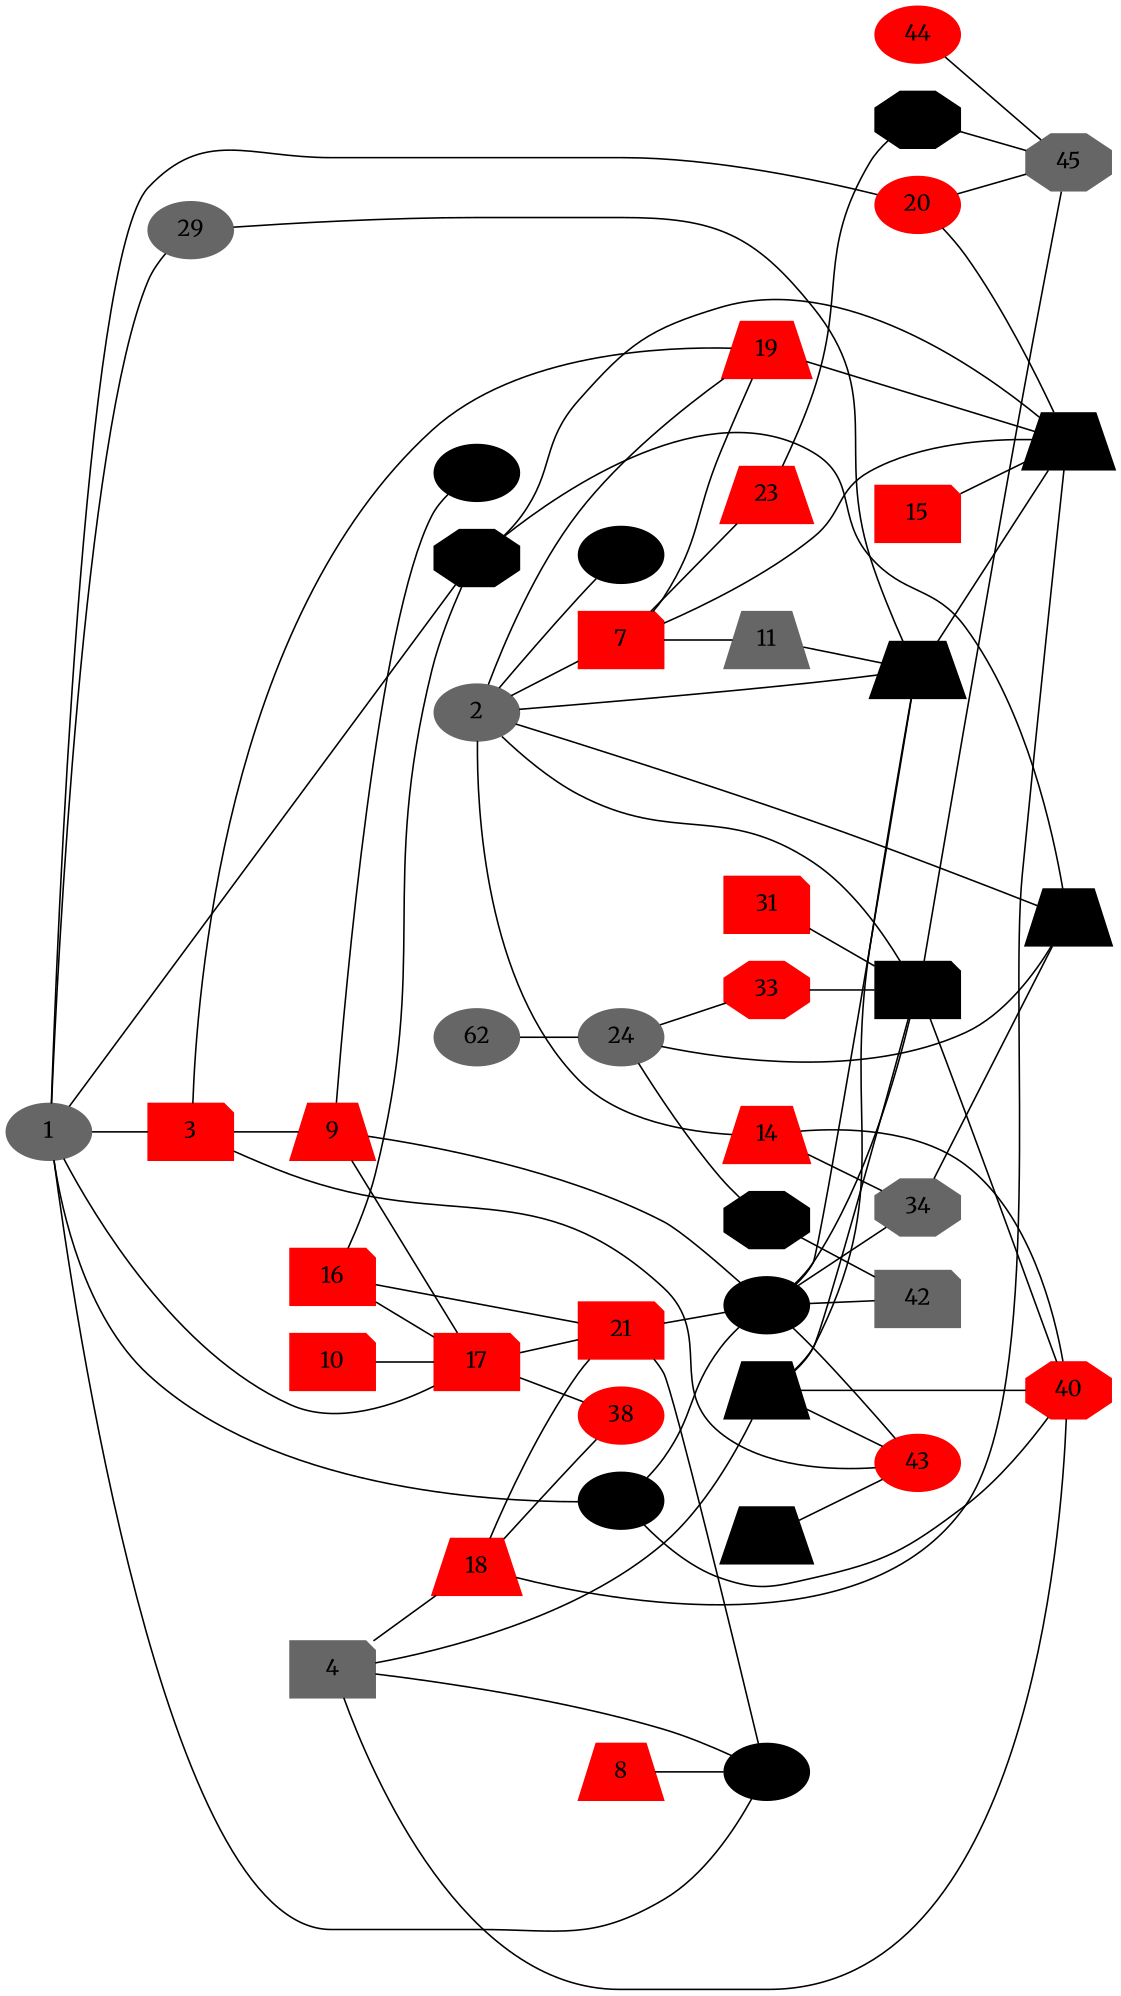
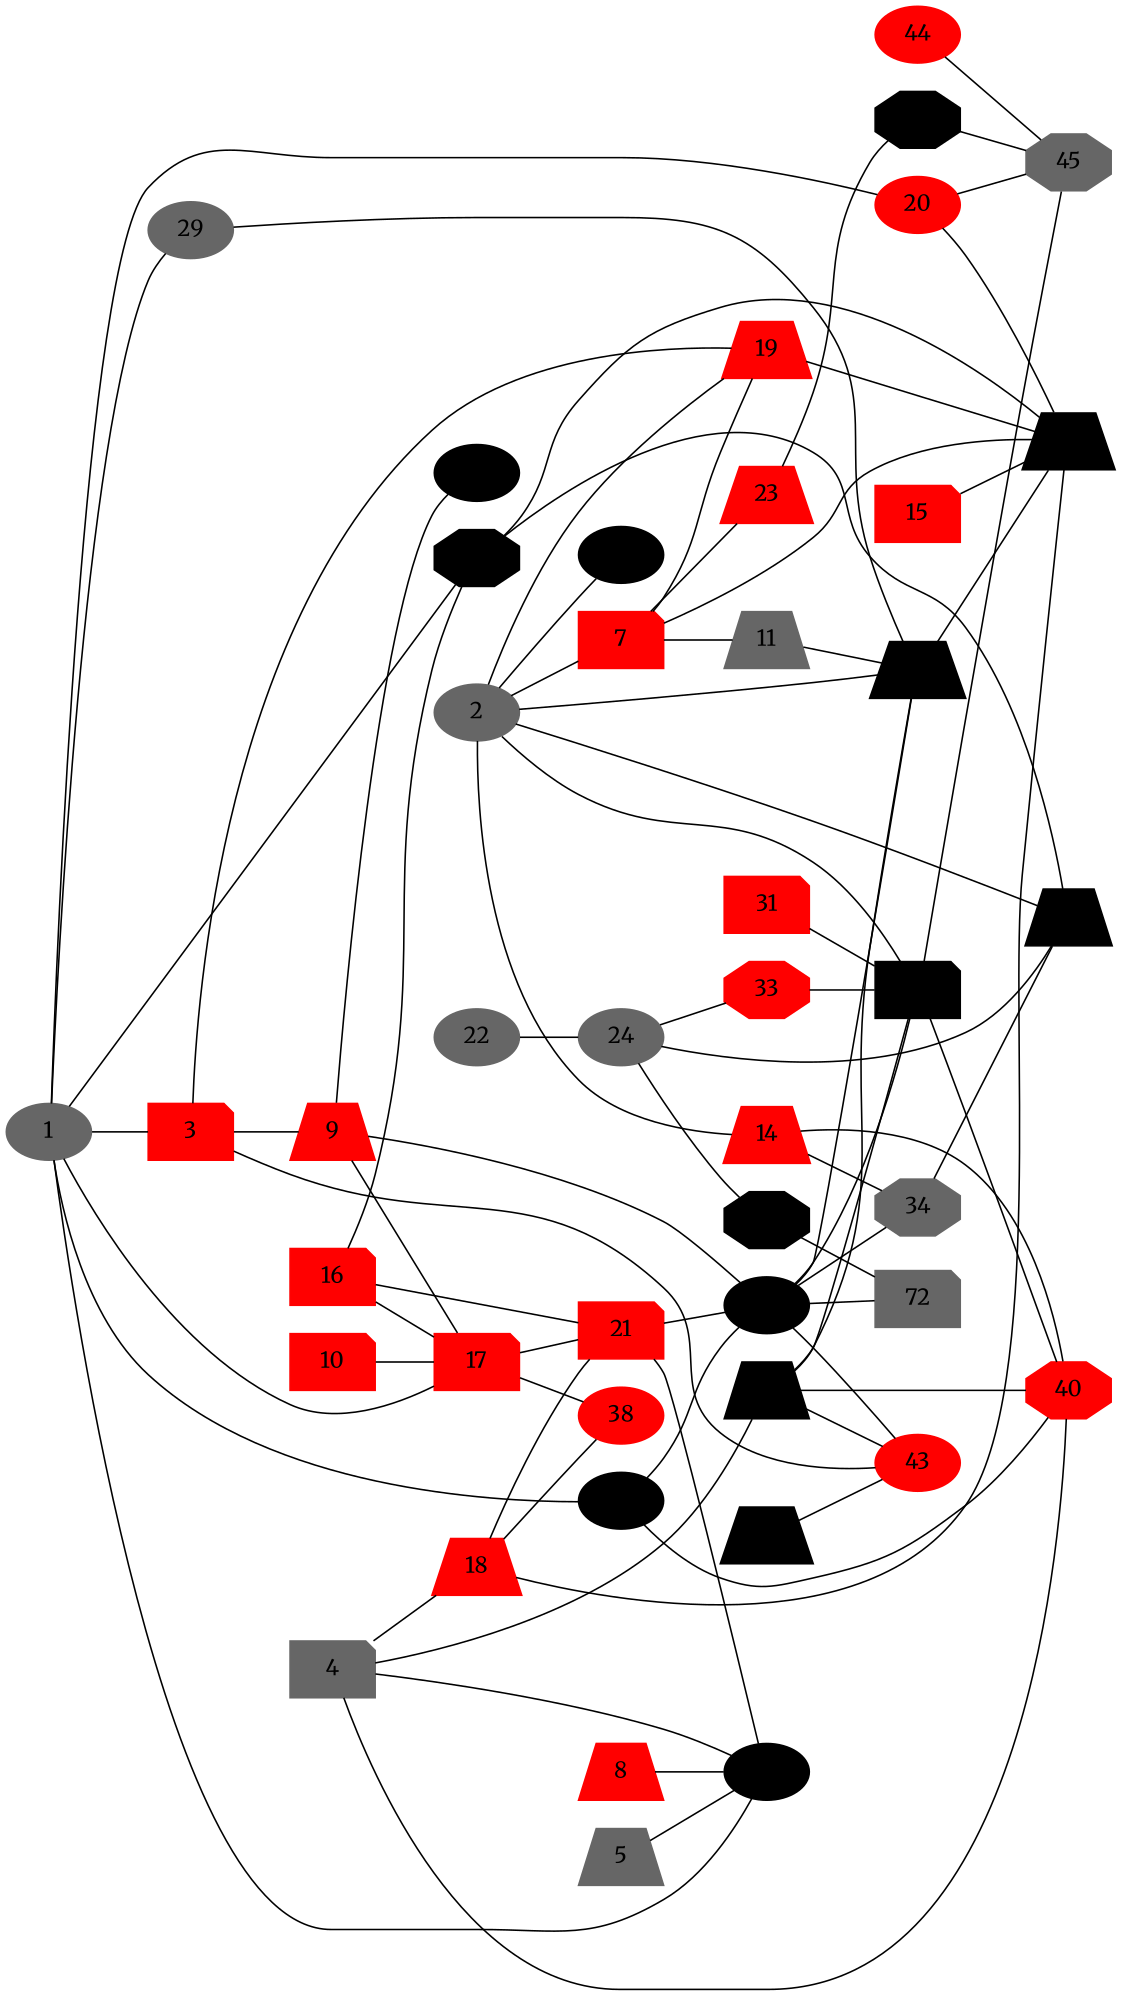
(477, 1037) -> (477, 1037)
(918, 1299) -> (918, 1299)
none -> (621, 1857)
